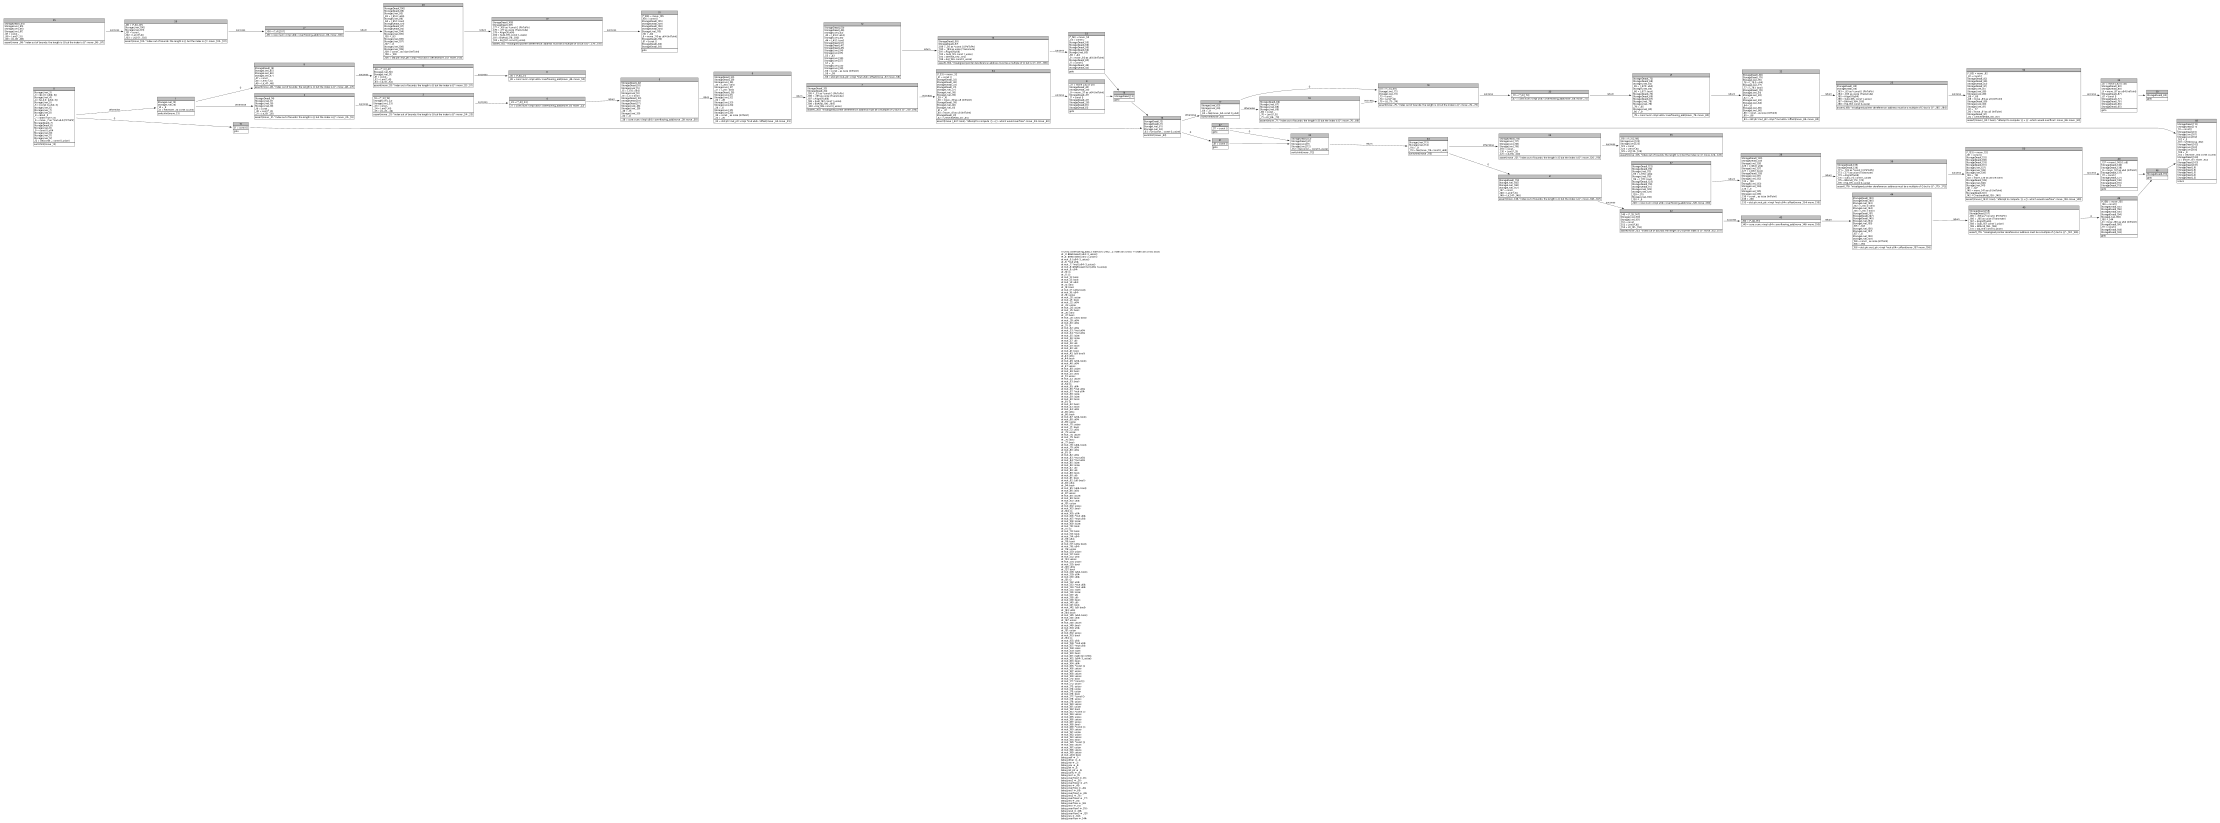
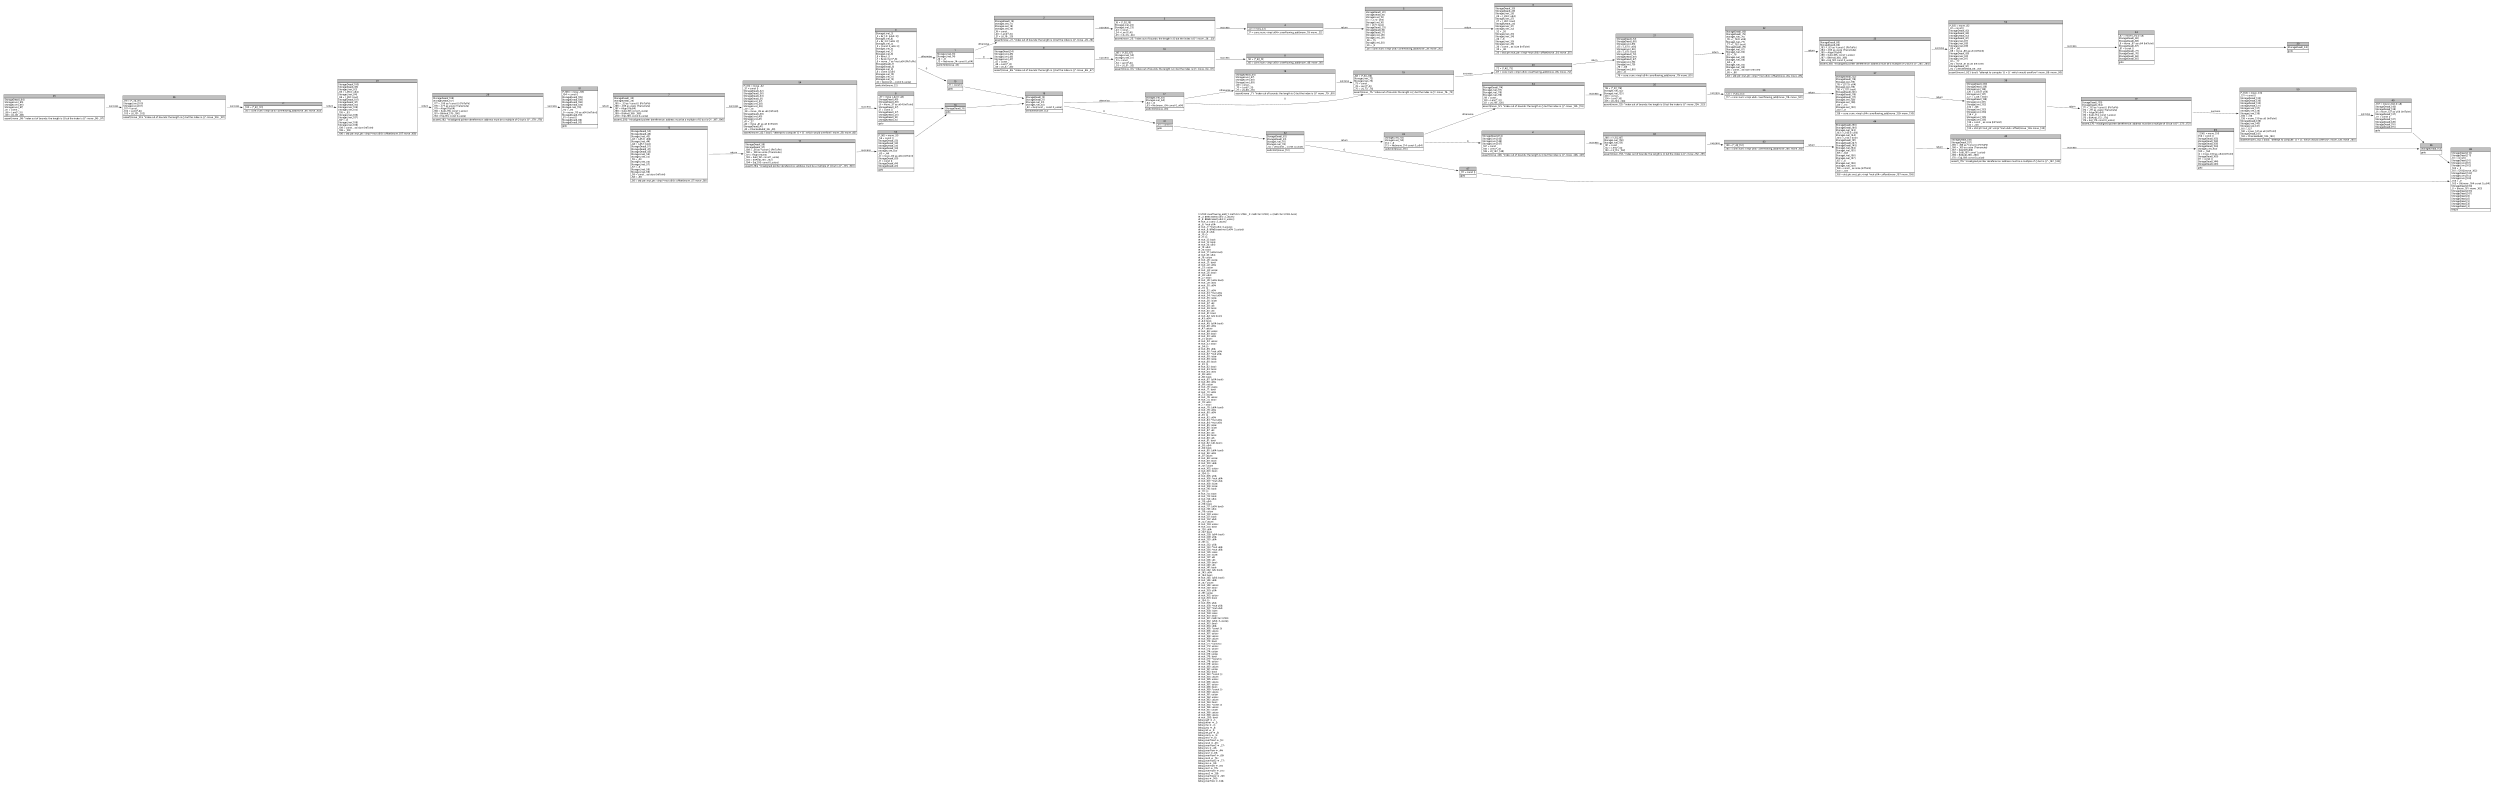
none -> (1764, 94)
(798, 98) -> (605, 107)
(1259, 135) -> (1381, 158)
(2091, 216) -> (2072, 148)
